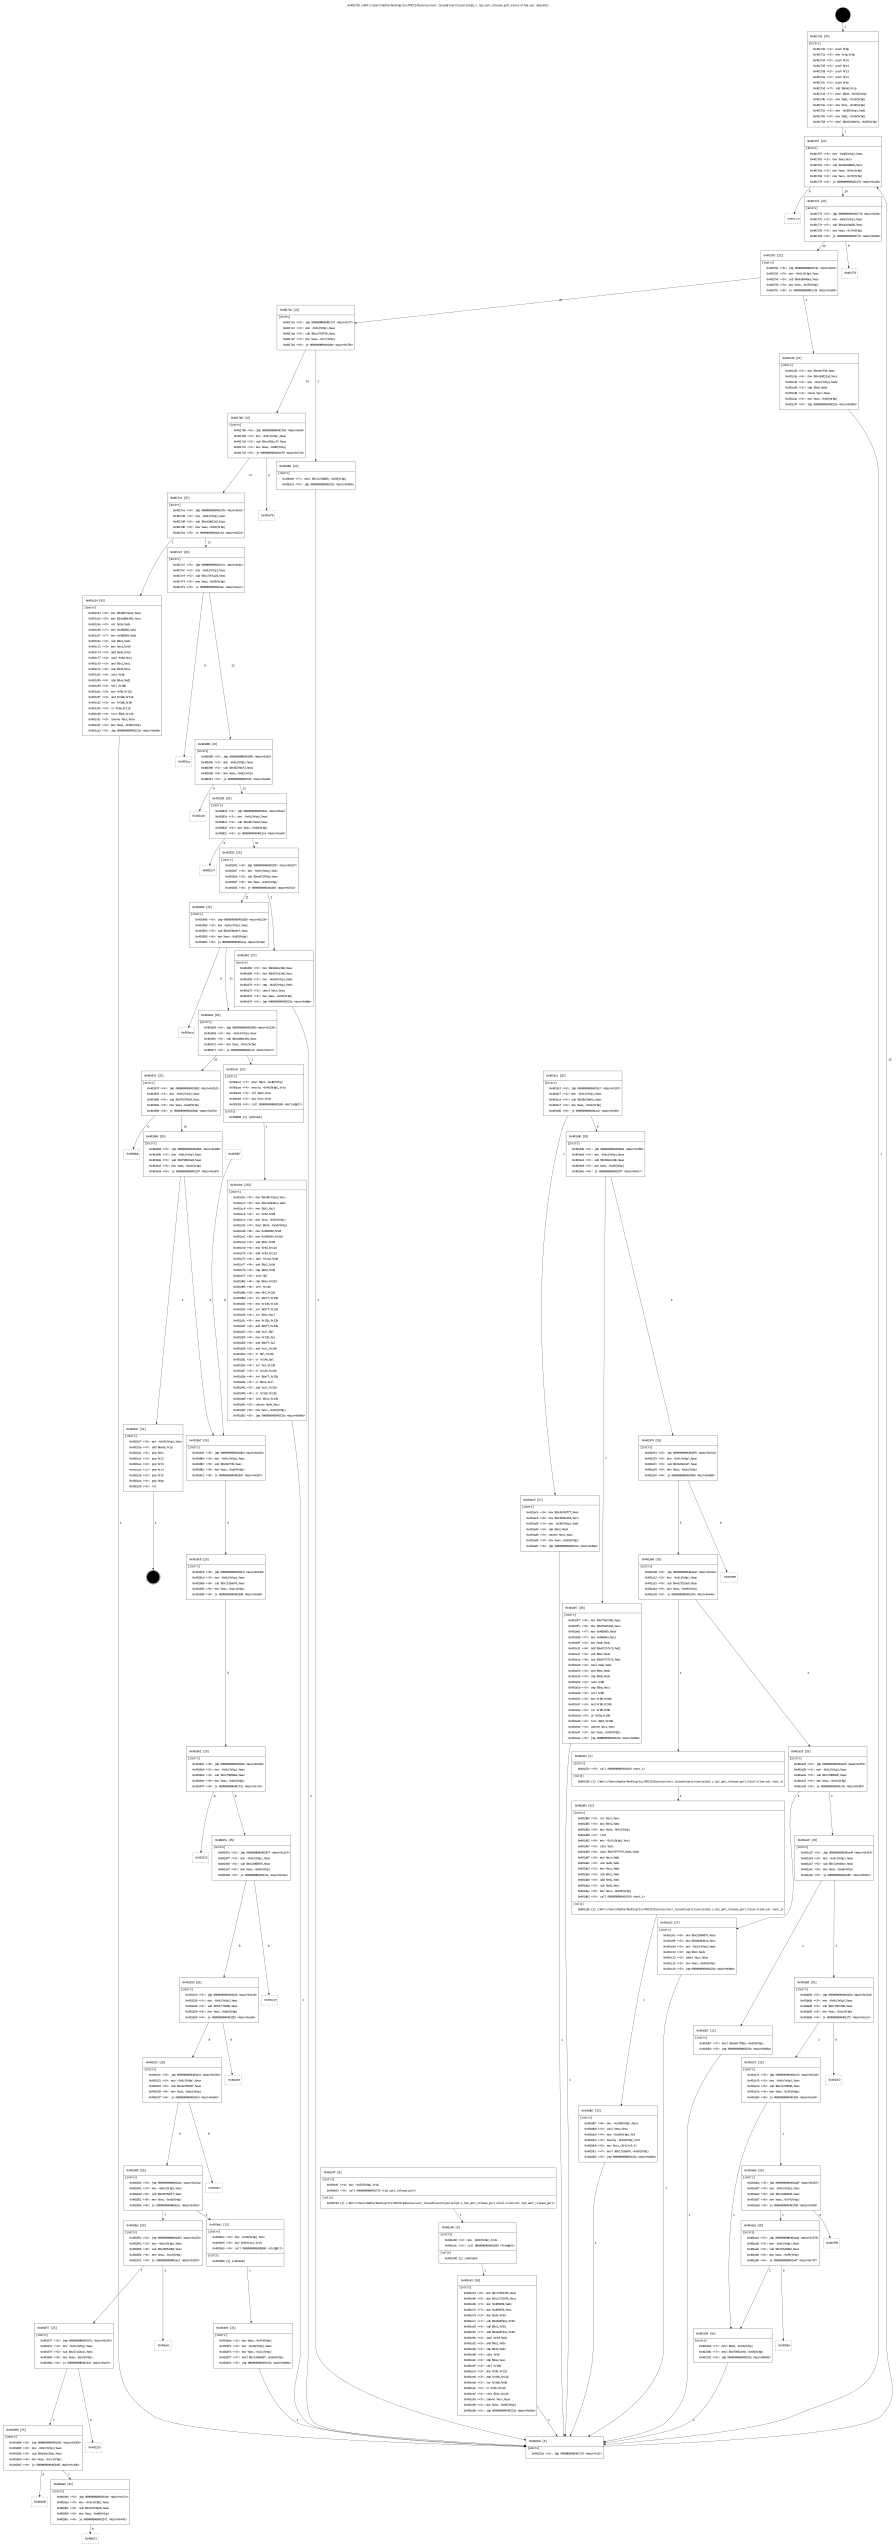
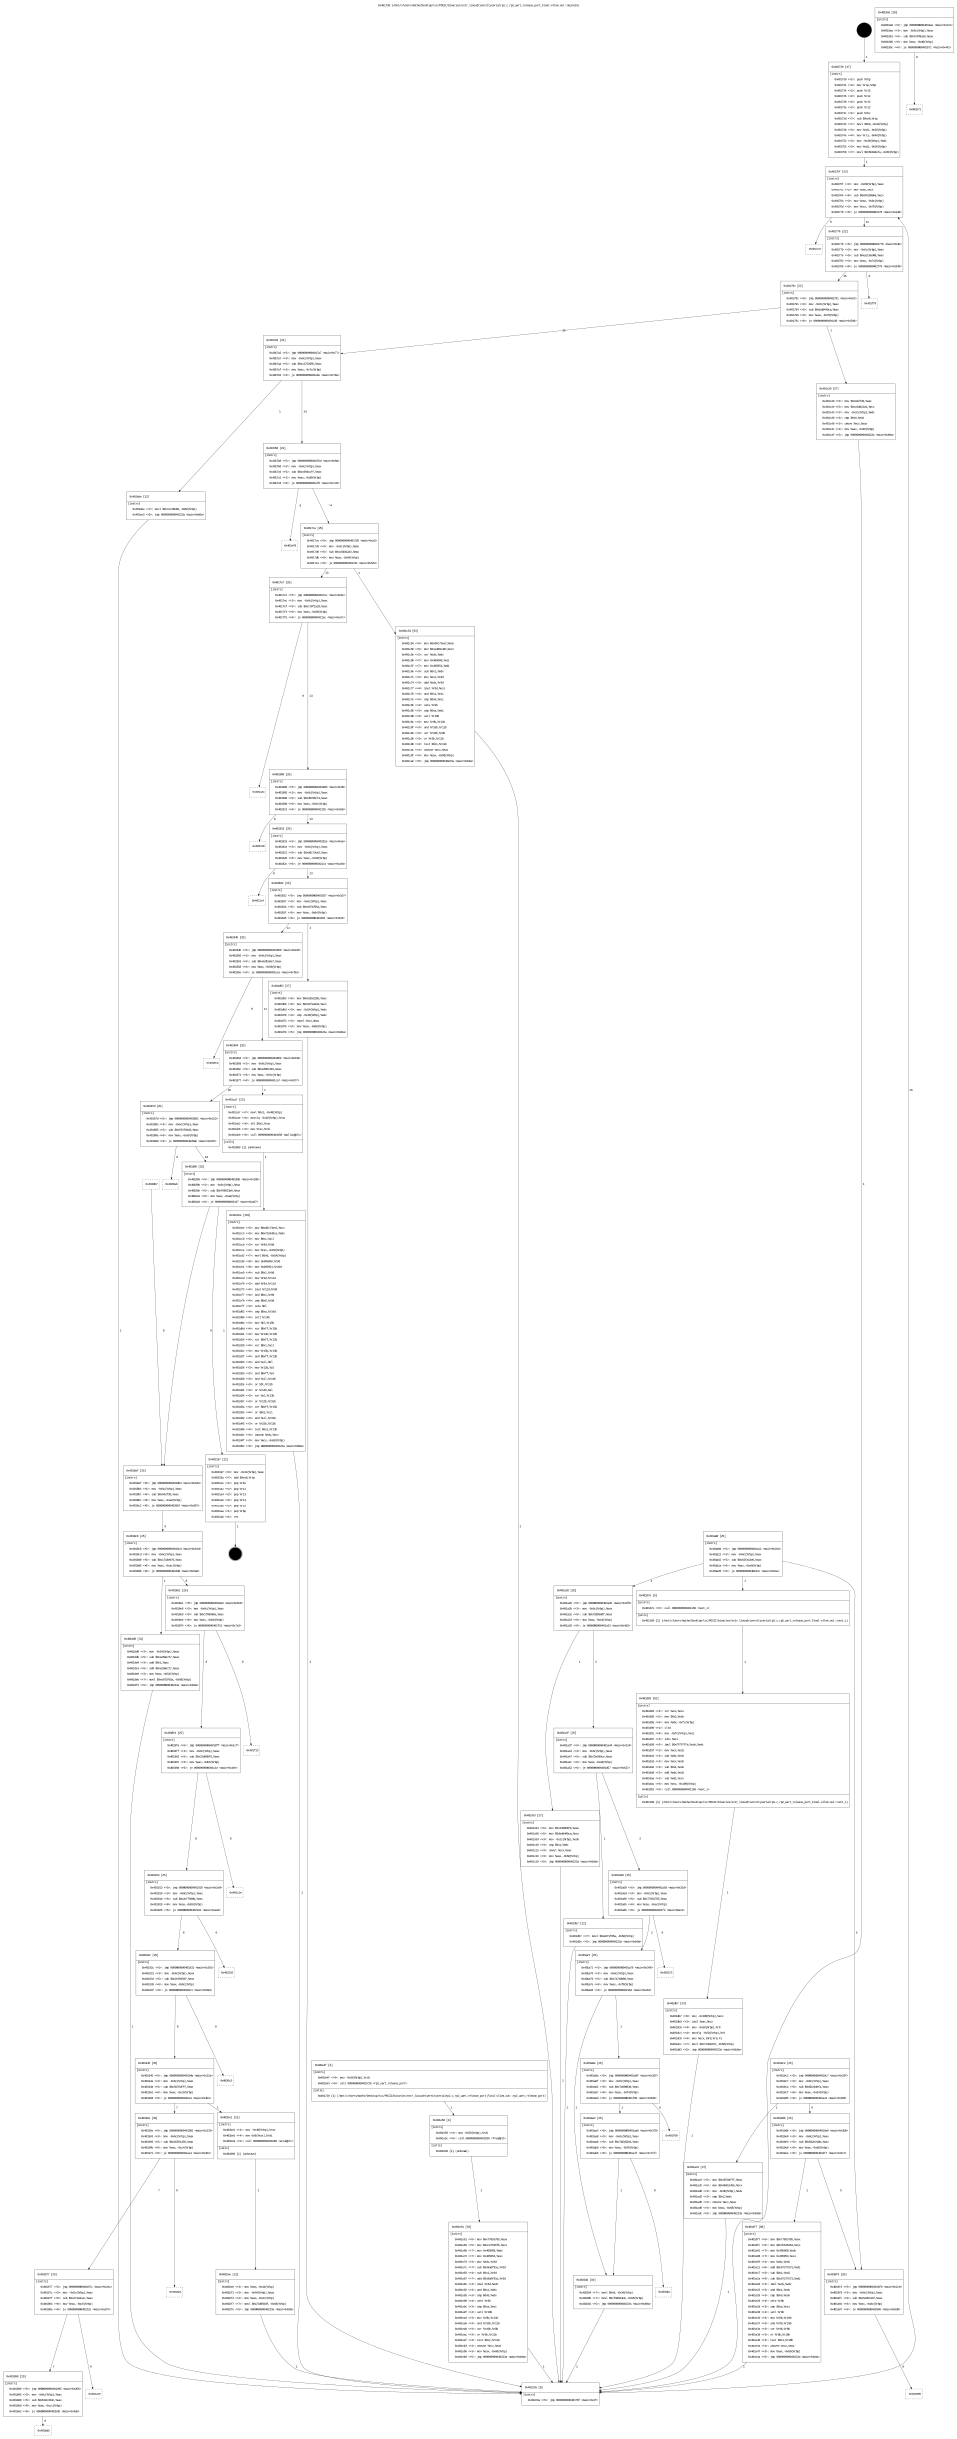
(678, 1517) -> (854, 1889)
none -> (160, 1662)
(66, 2474) -> none
